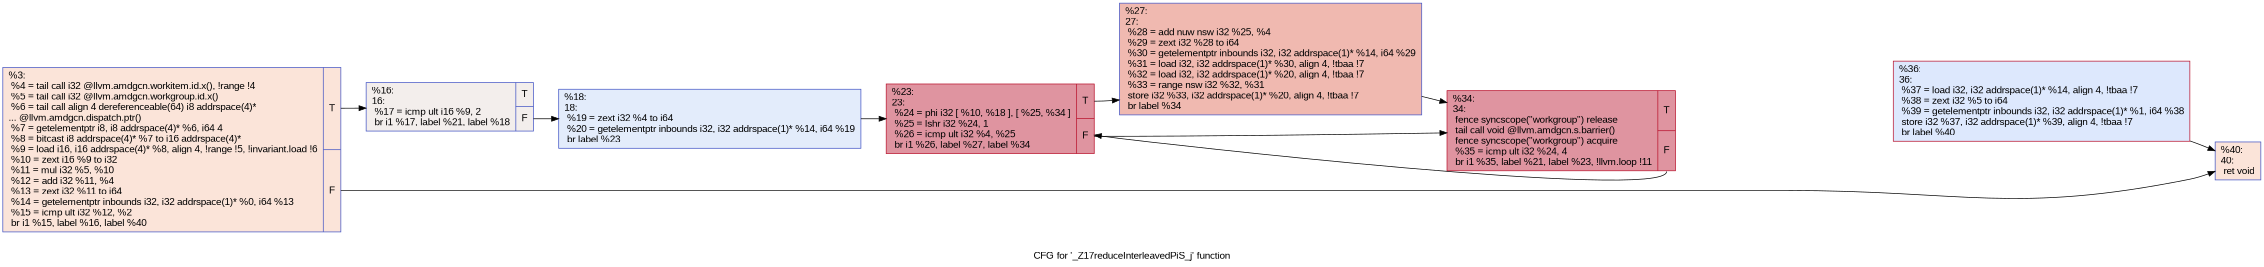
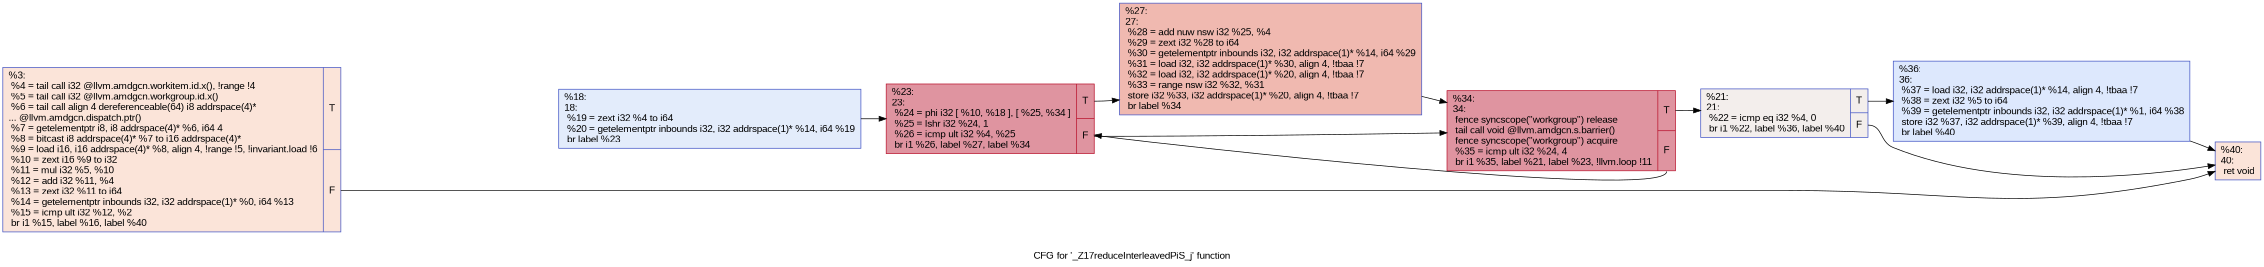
(2042, 101) -> (2042, 101)
(450, 107) -> none
none -> (1784, 113)
